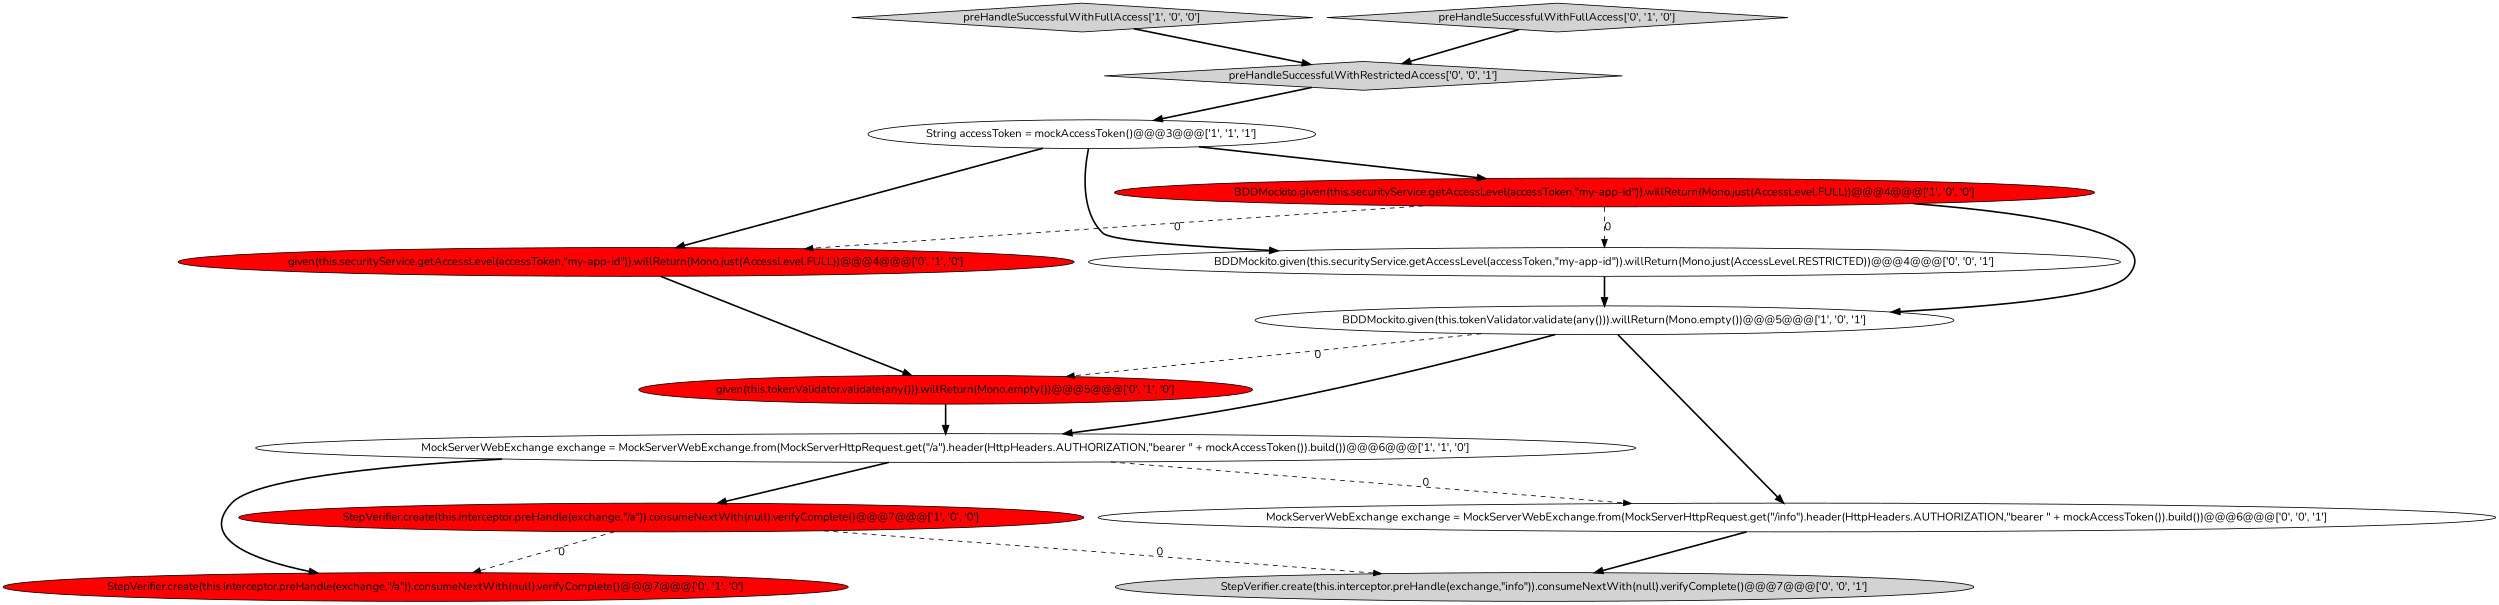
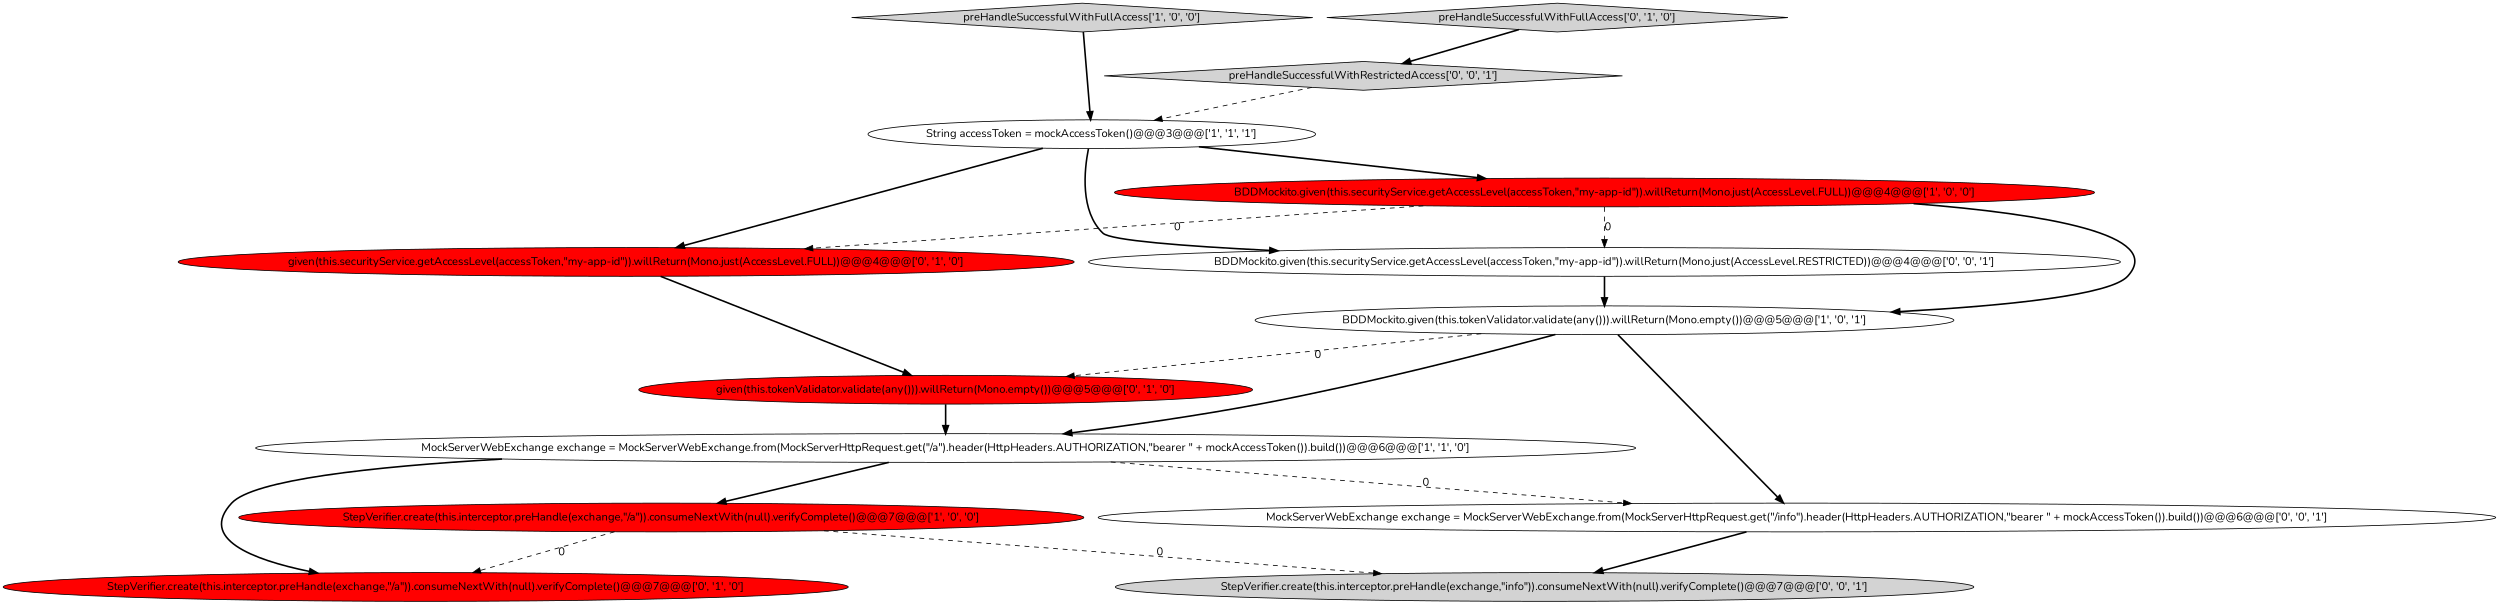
(1218, 46) -> (1087, 72)
(1237, 103) -> (1237, 103)
